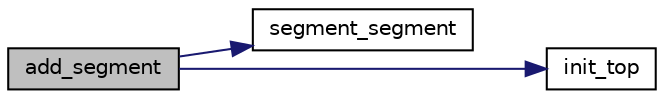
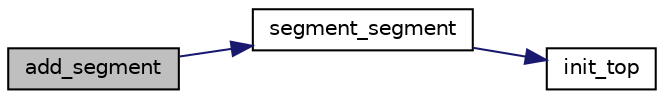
(352, 69) -> (500, 52)
